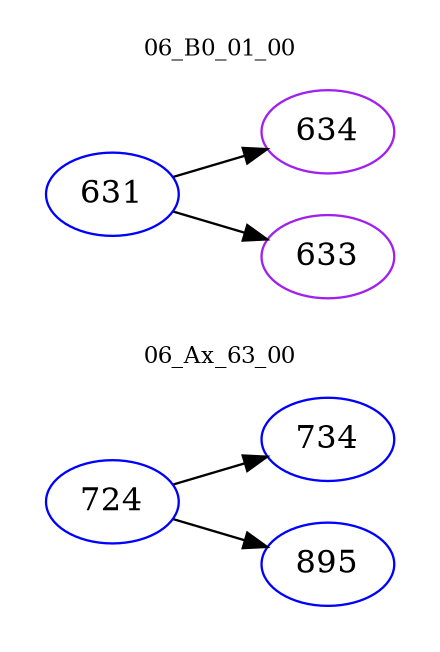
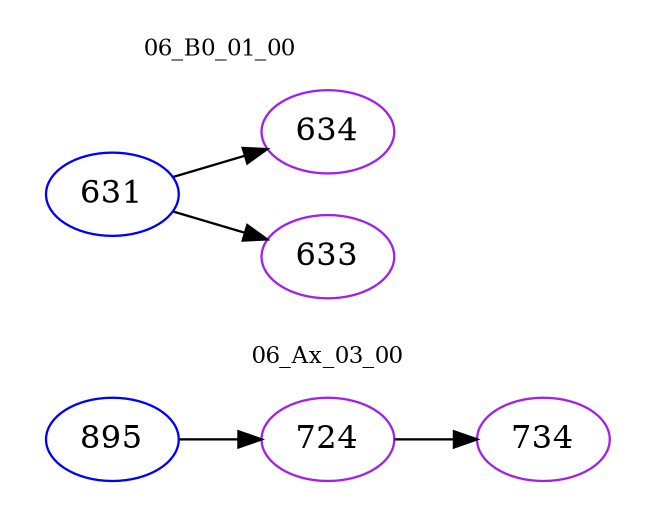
(220, 357) -> (328, 357)
(328, 439) -> (543, 439)
(112, 502) -> (328, 439)
(209, 530) -> (209, 439)
